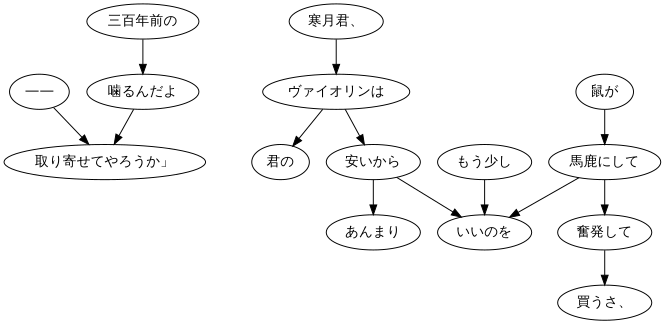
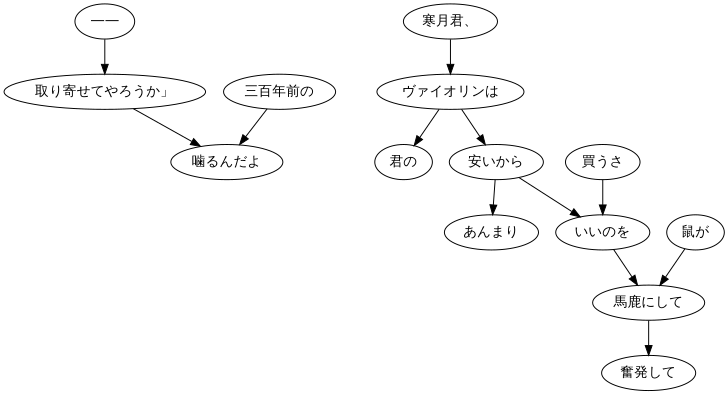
(126, 122) -> (163, 125)
(485, 162) -> (603, 162)
(548, 195) -> (623, 263)
(605, 303) -> none
